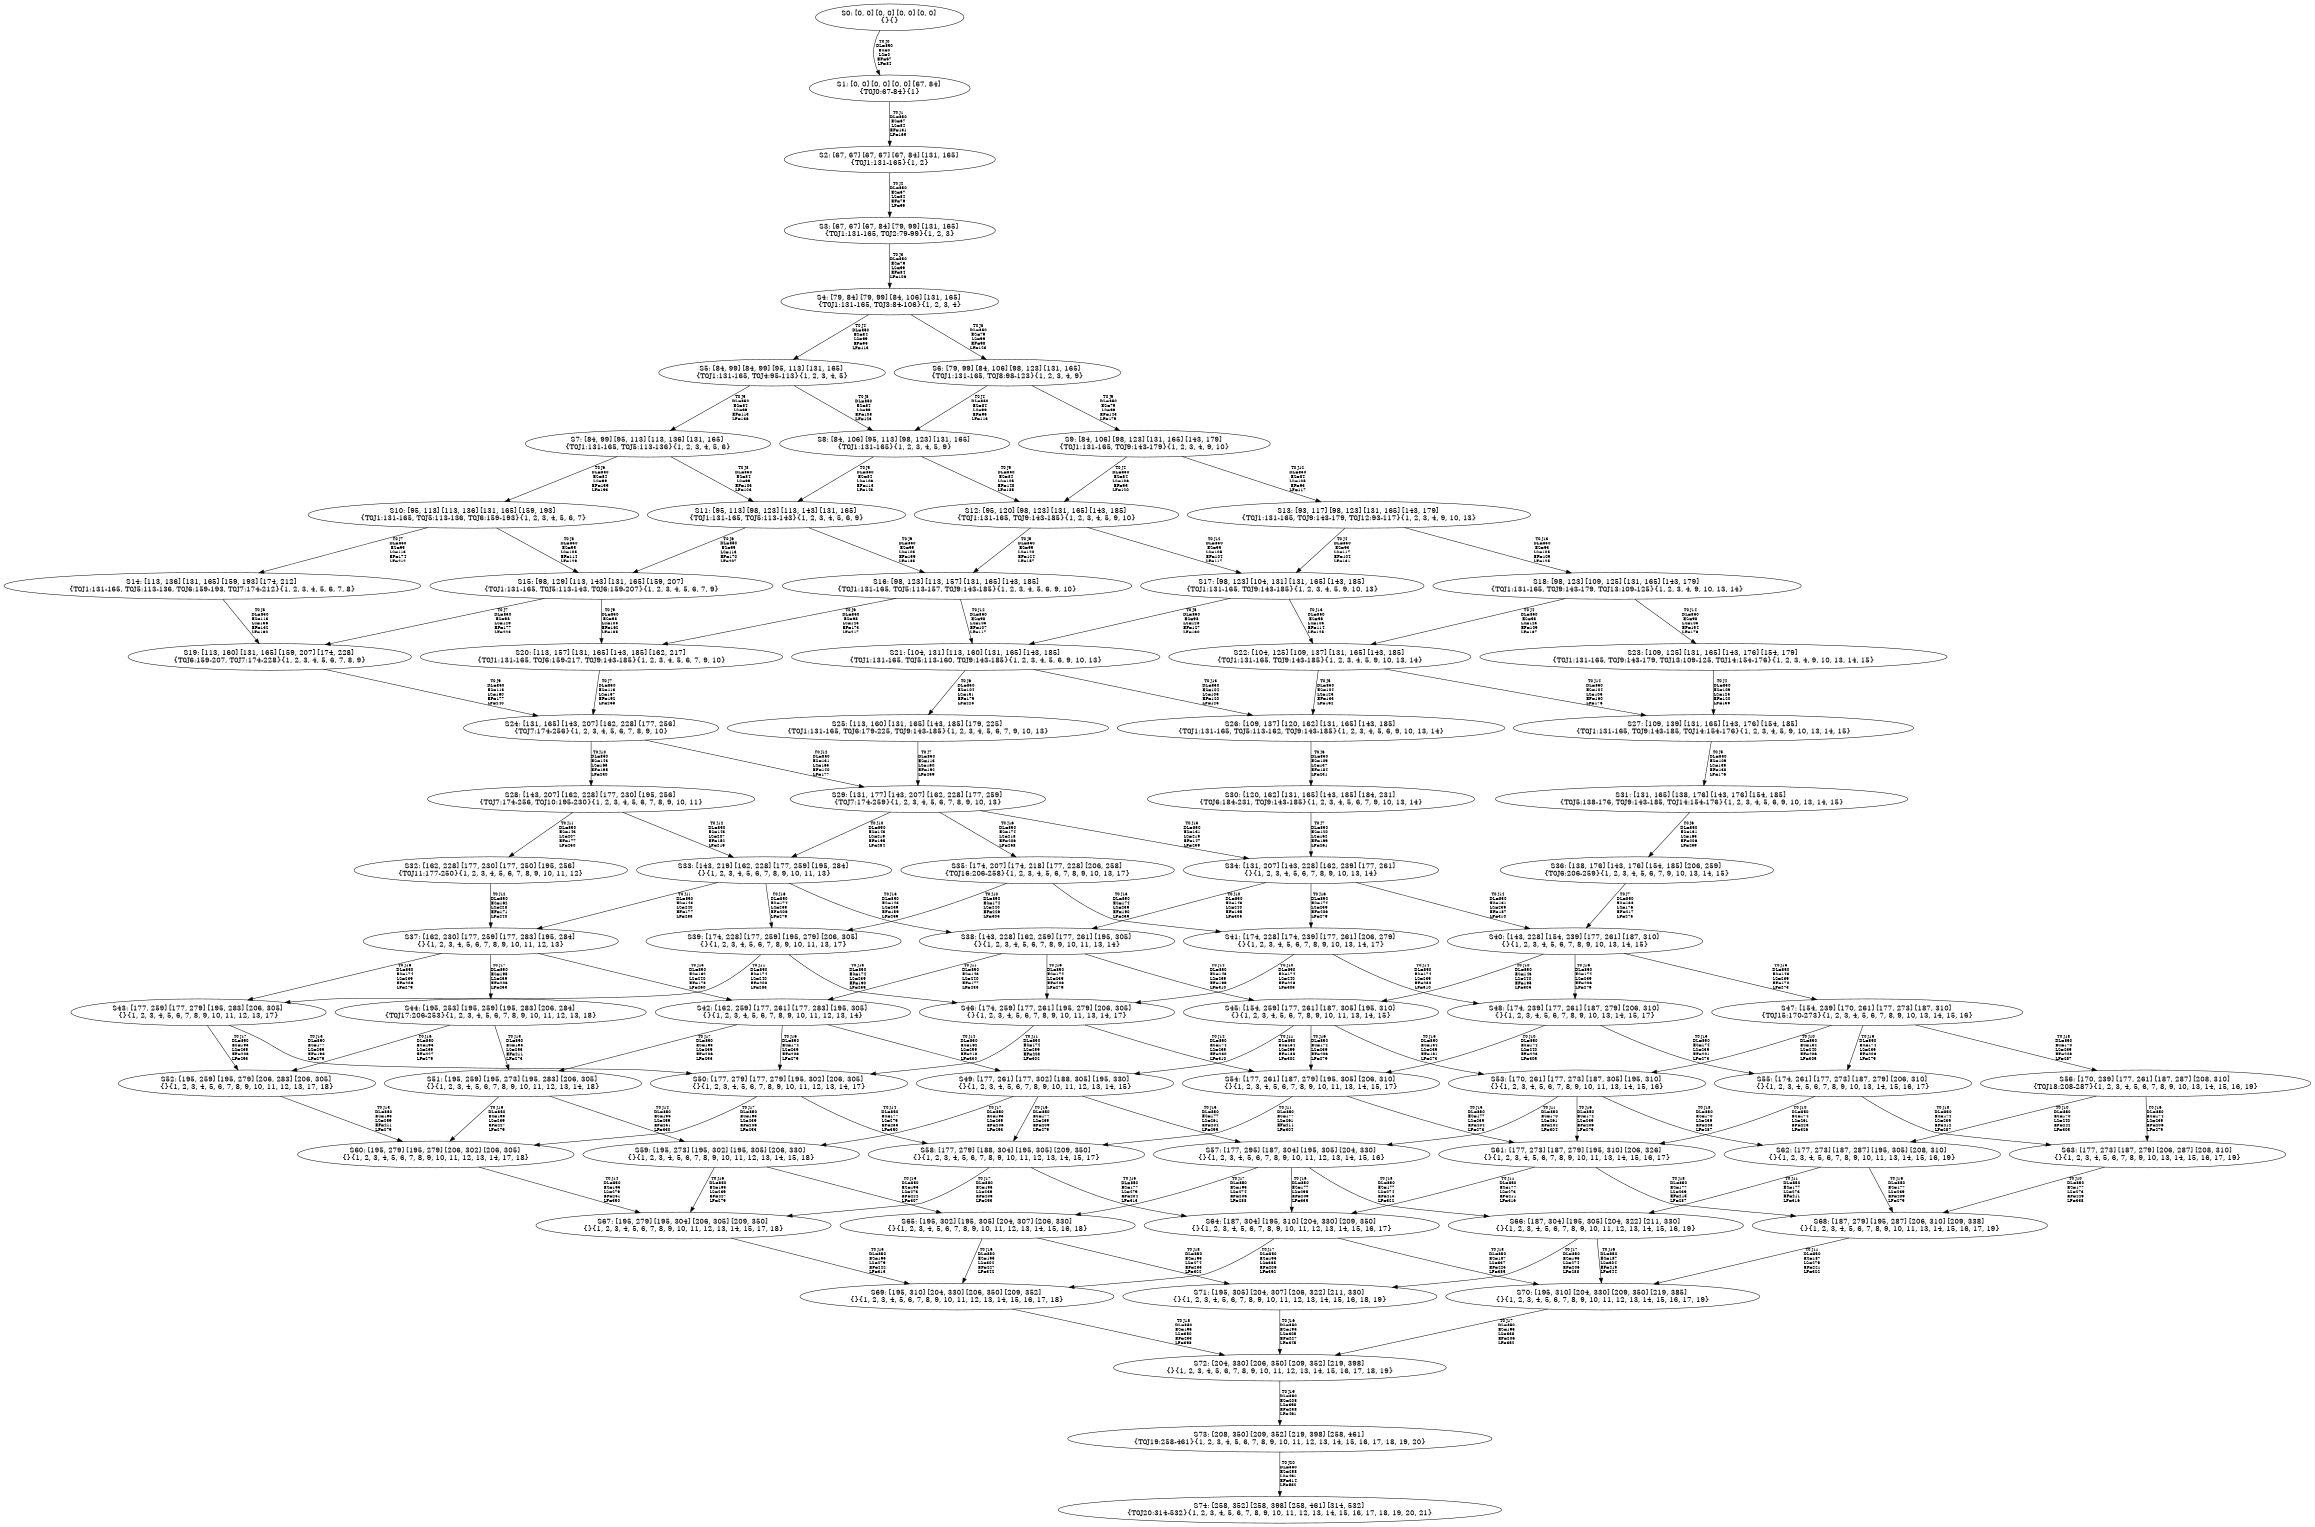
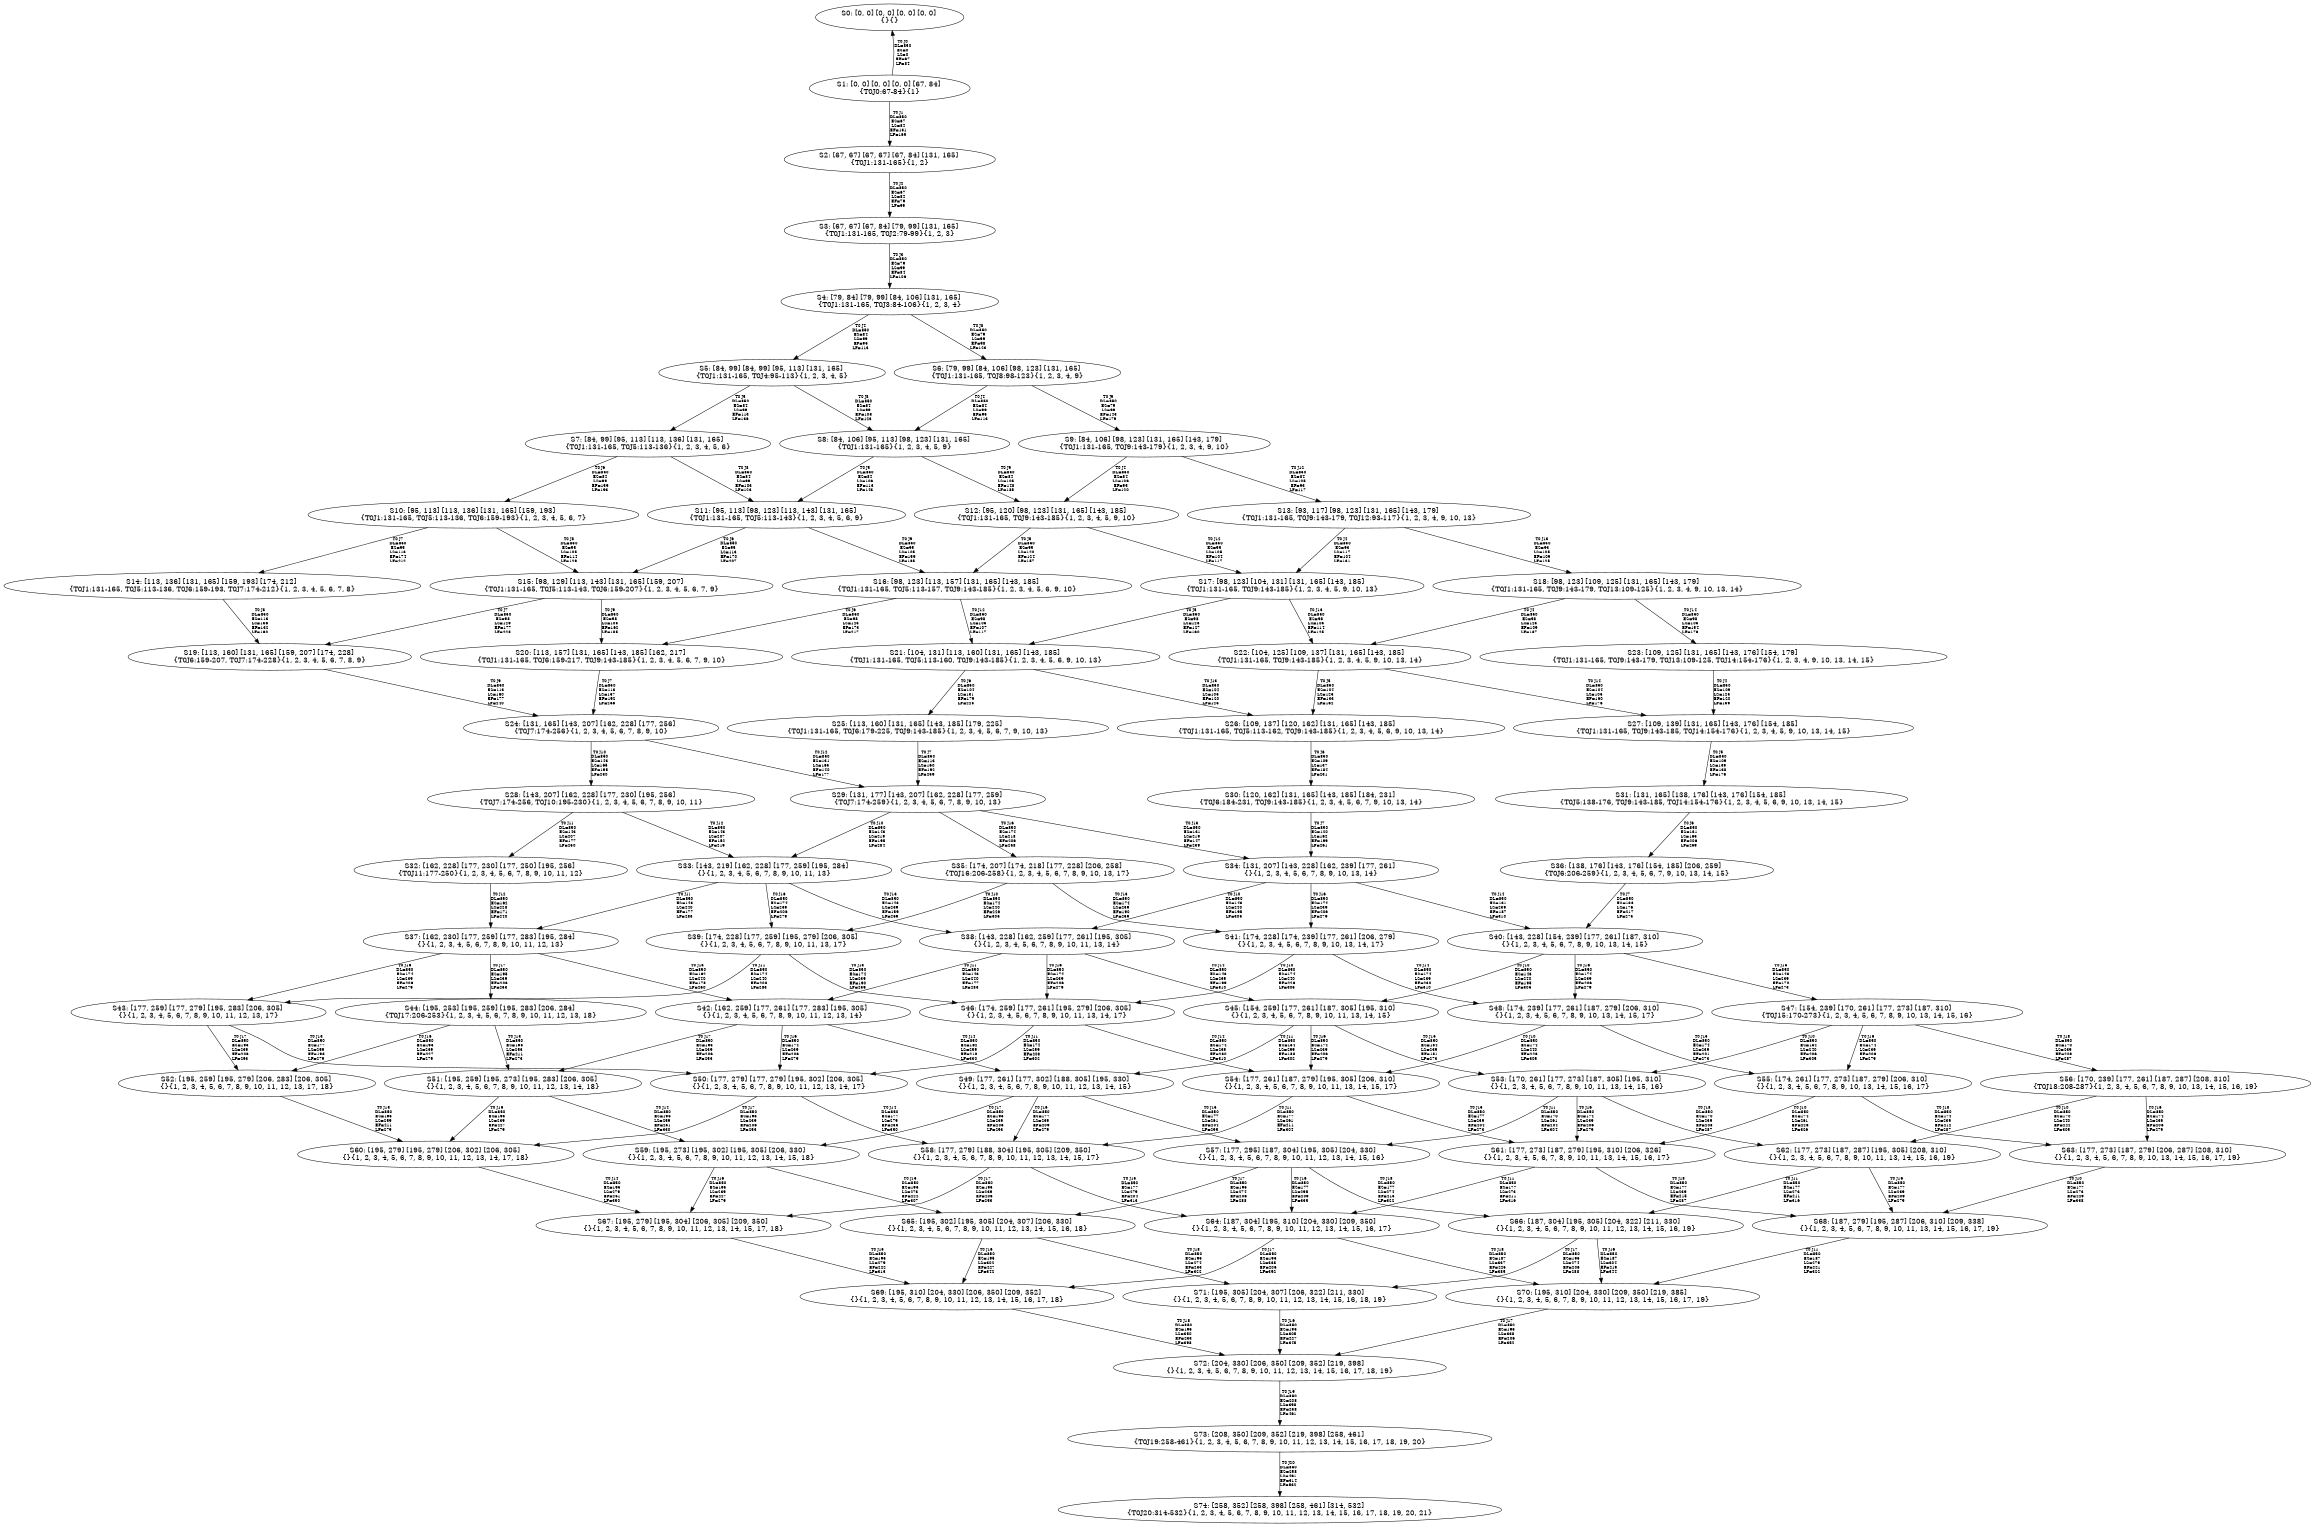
(874, 50) -> (894, 55)
